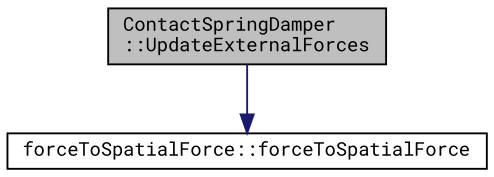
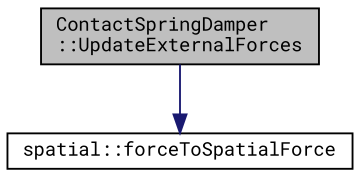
(247, 151) -> (180, 151)
